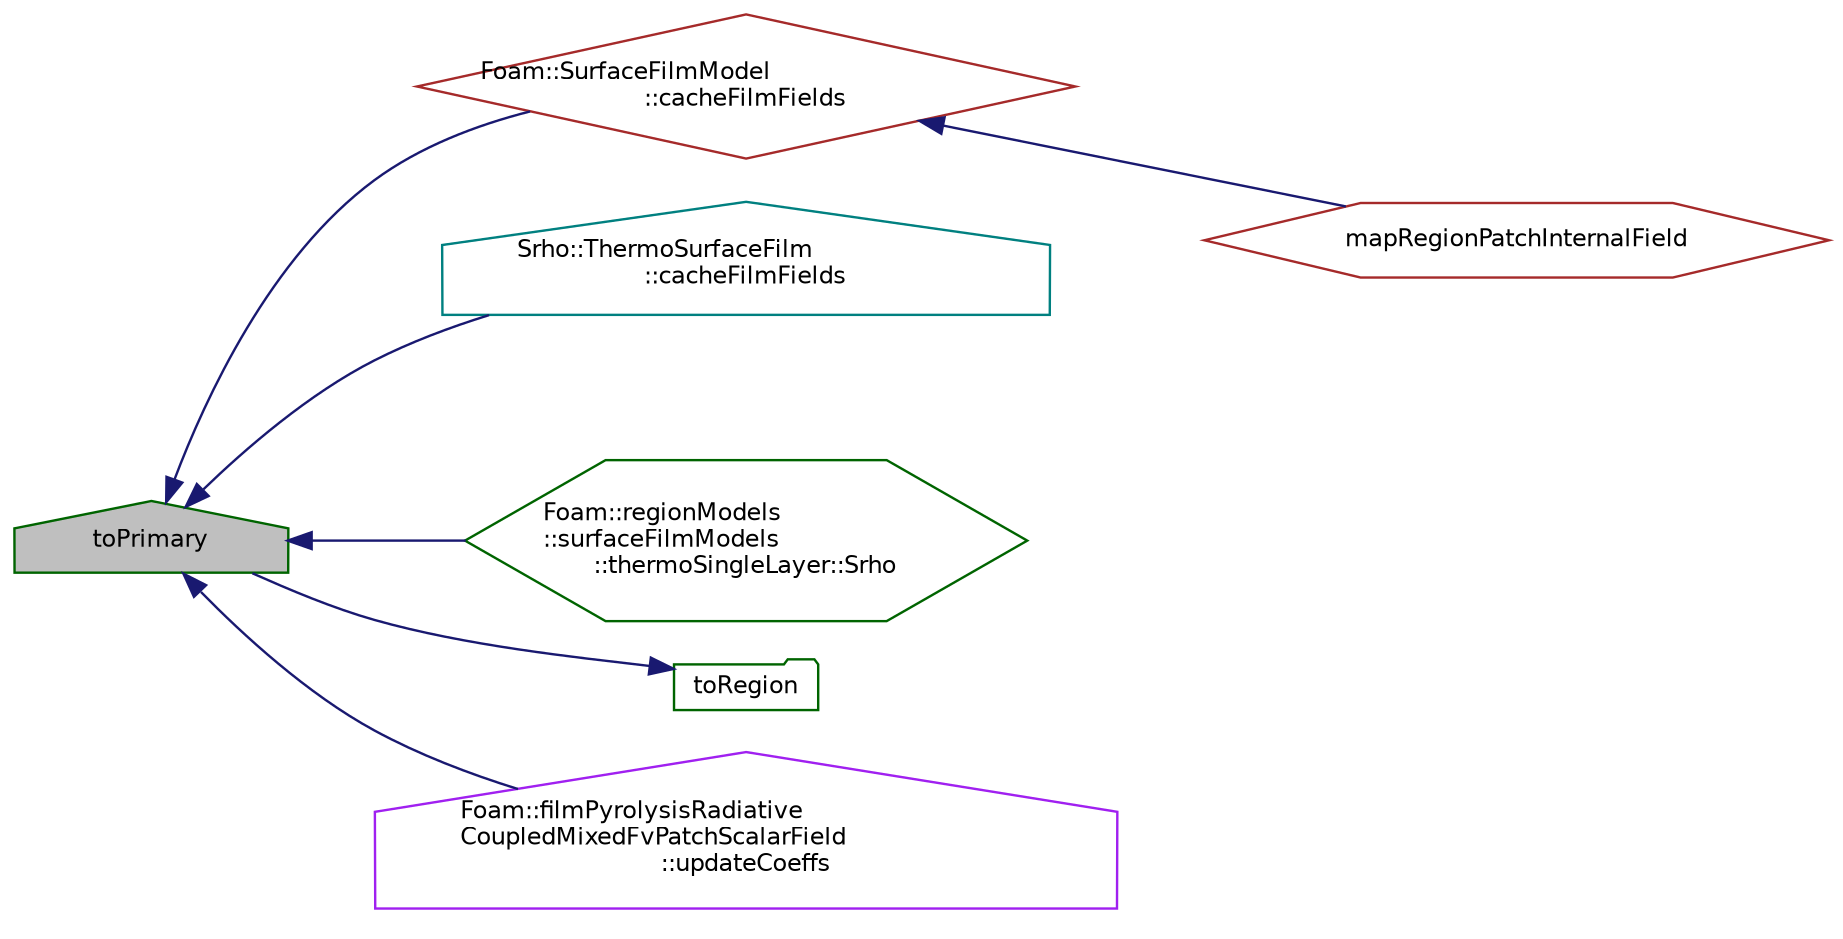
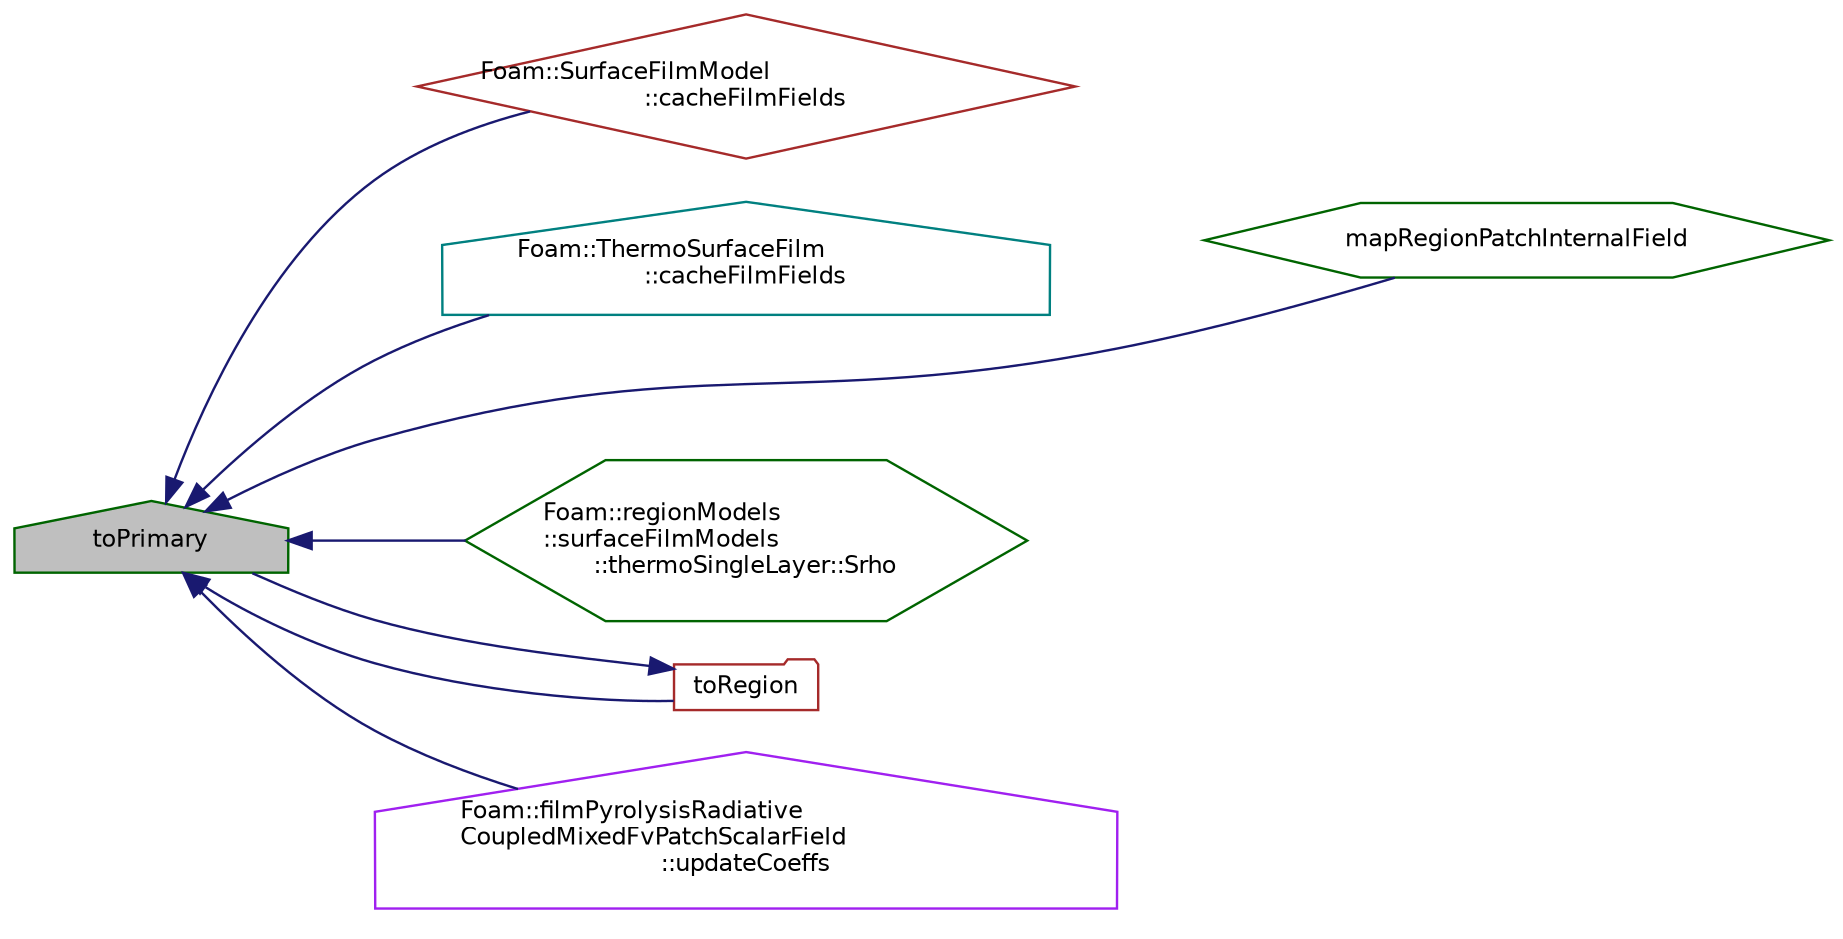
(1144, 166) -> (808, 382)
(1517, 240) -> (1517, 240)
(746, 264) -> (746, 264)
none -> (431, 677)
(746, 687) -> (746, 687)
